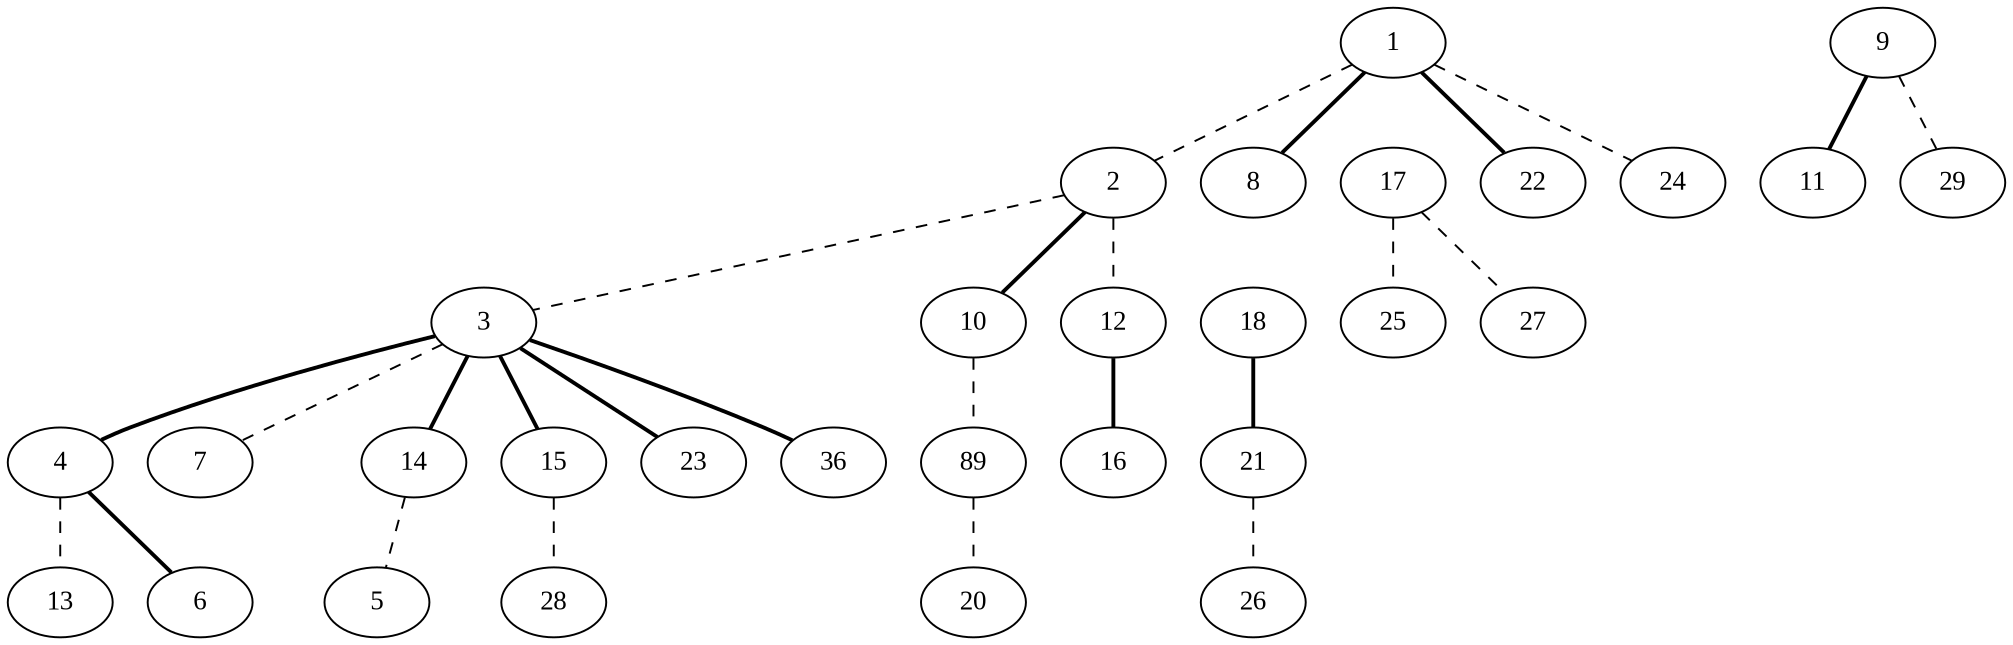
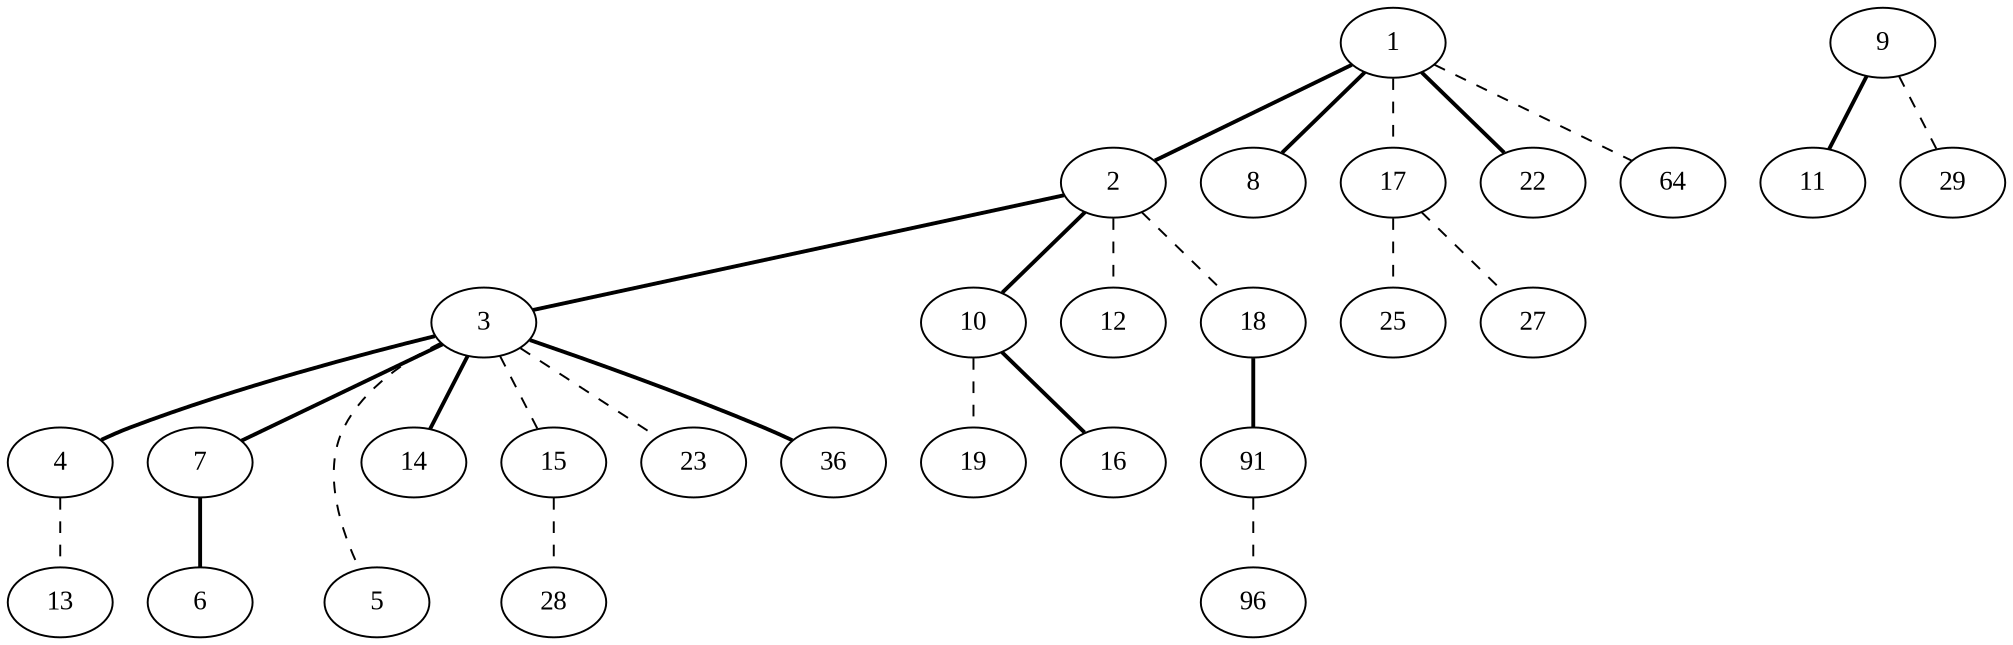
(1253, 113) -> (1253, 113)
none -> (1393, 113)
(1673, 183) -> (1673, 183)
none -> (1183, 252)
(798, 253) -> (798, 253)
(342, 392) -> (342, 392)
(519, 393) -> (519, 393)
(589, 393) -> (589, 393)
(1113, 393) -> (1043, 392)
(973, 462) -> (973, 462)
(1253, 462) -> (1253, 462)
(130, 532) -> (200, 533)
(395, 533) -> (341, 435)
(973, 602) -> none
(1253, 602) -> (1253, 602)
